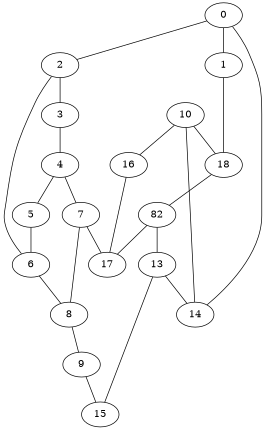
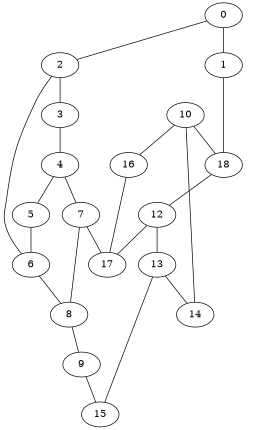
(262, 172) -> none
(157, 215) -> (157, 215)
